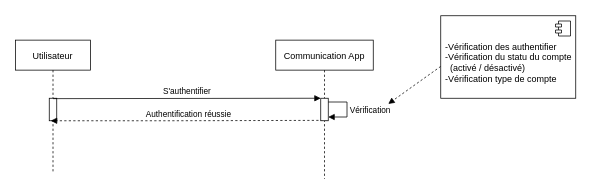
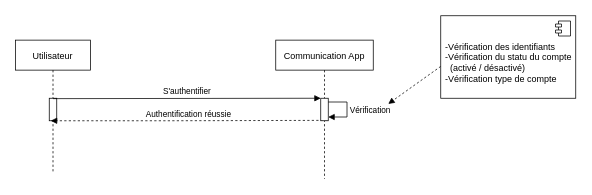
(509, 57) -> (509, 57)
